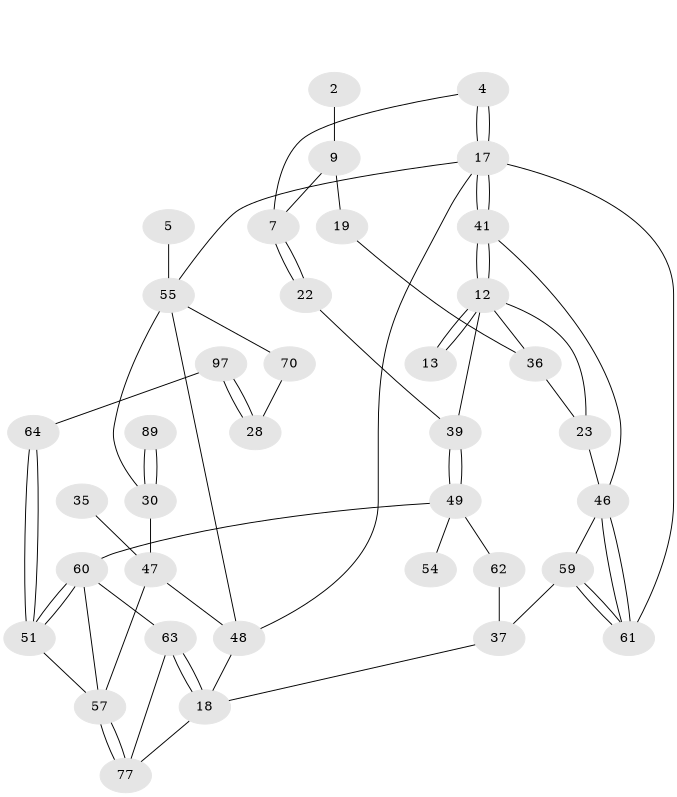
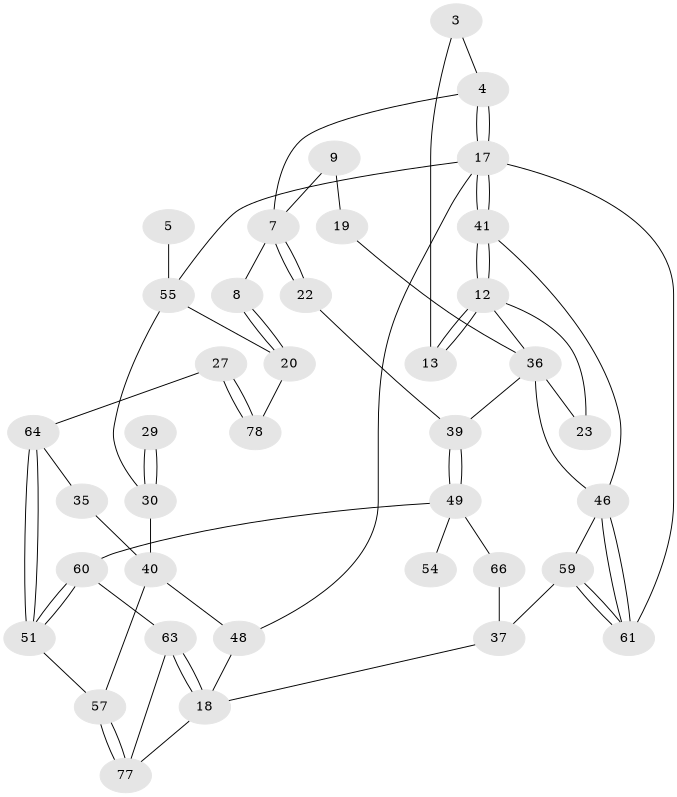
none -> (456, 21)
(334, 90) -> none
none -> (237, 295)
(221, 364) -> (221, 364)
(290, 364) -> (290, 364)
(469, 364) -> (495, 398)
(151, 433) -> (151, 433)
(255, 433) -> (255, 433)
none -> (58, 467)
(204, 467) -> none
(594, 467) -> (547, 442)
(151, 570) -> (151, 570)
(499, 570) -> (499, 570)
(91, 638) -> none
